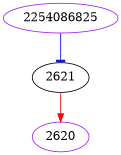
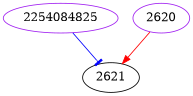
(61, 18) -> (61, 18)
(61, 103) -> (139, 45)
